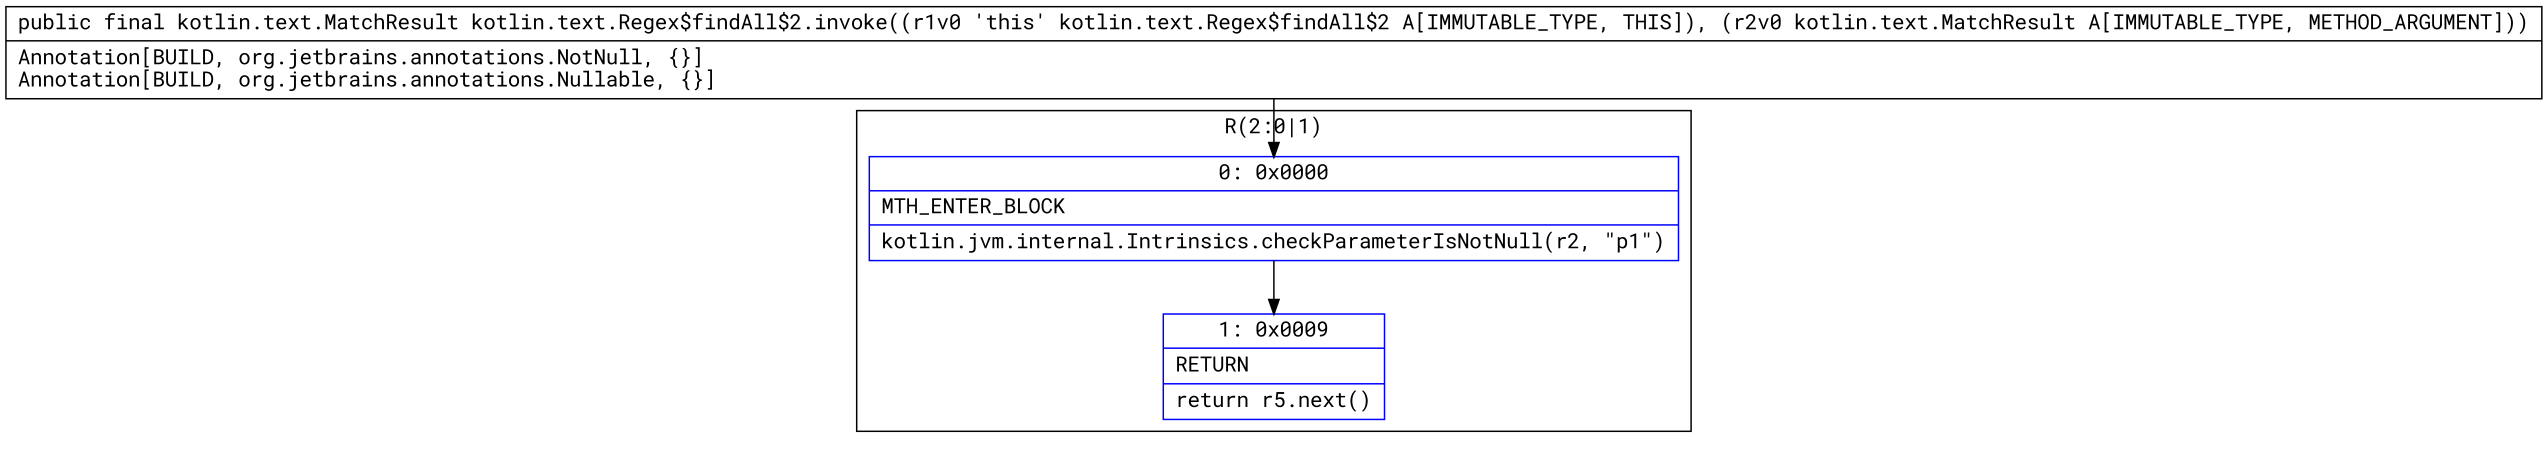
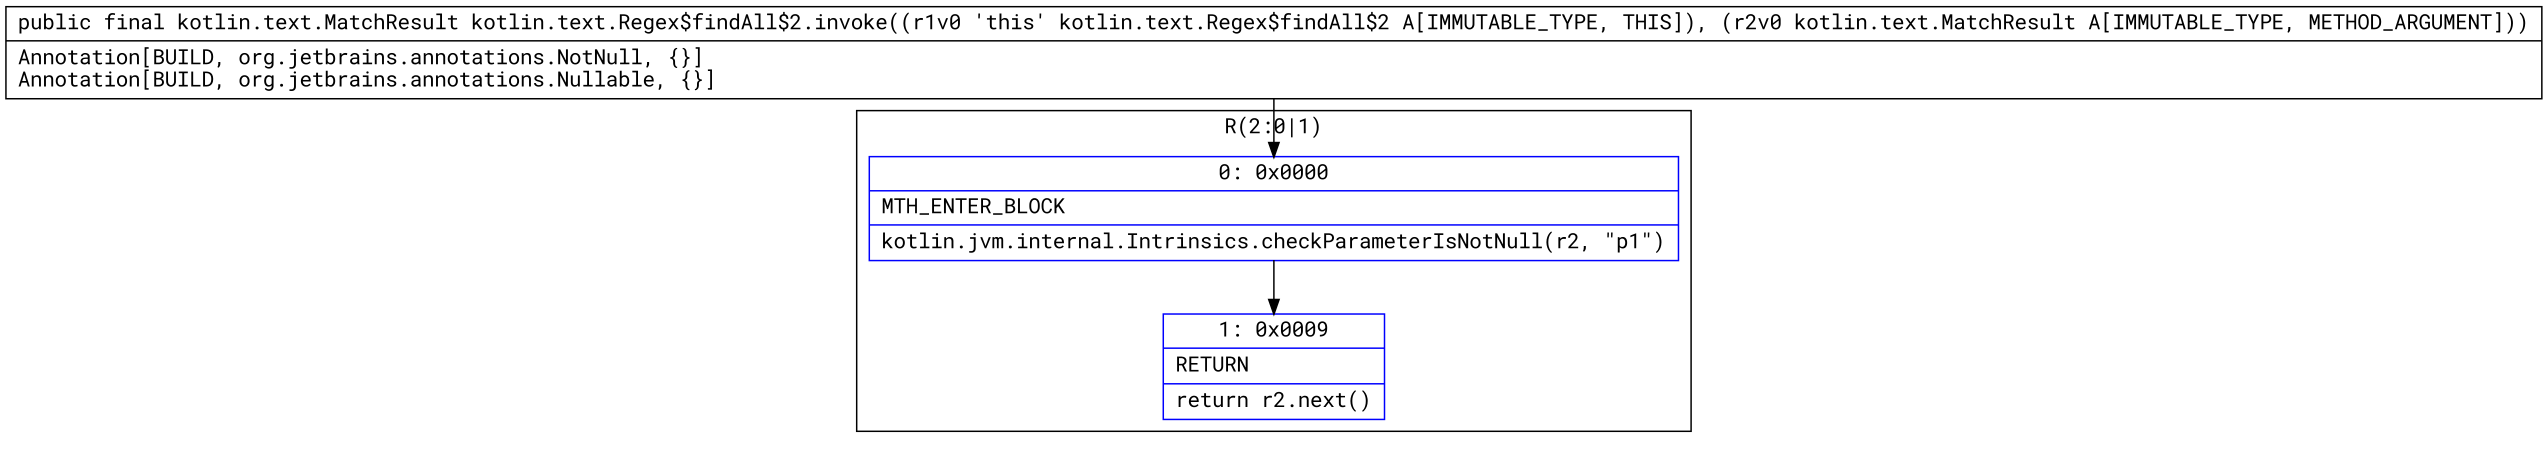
(1274, 401) -> (1274, 401)
